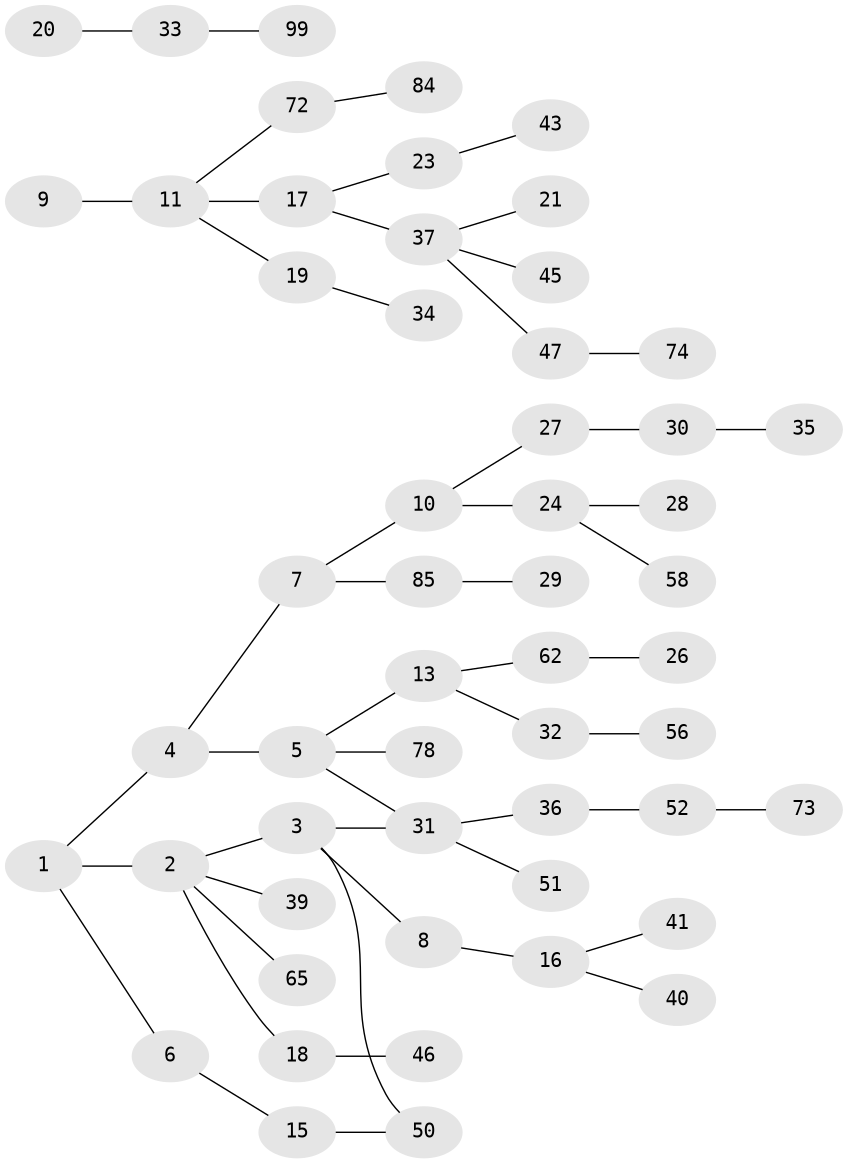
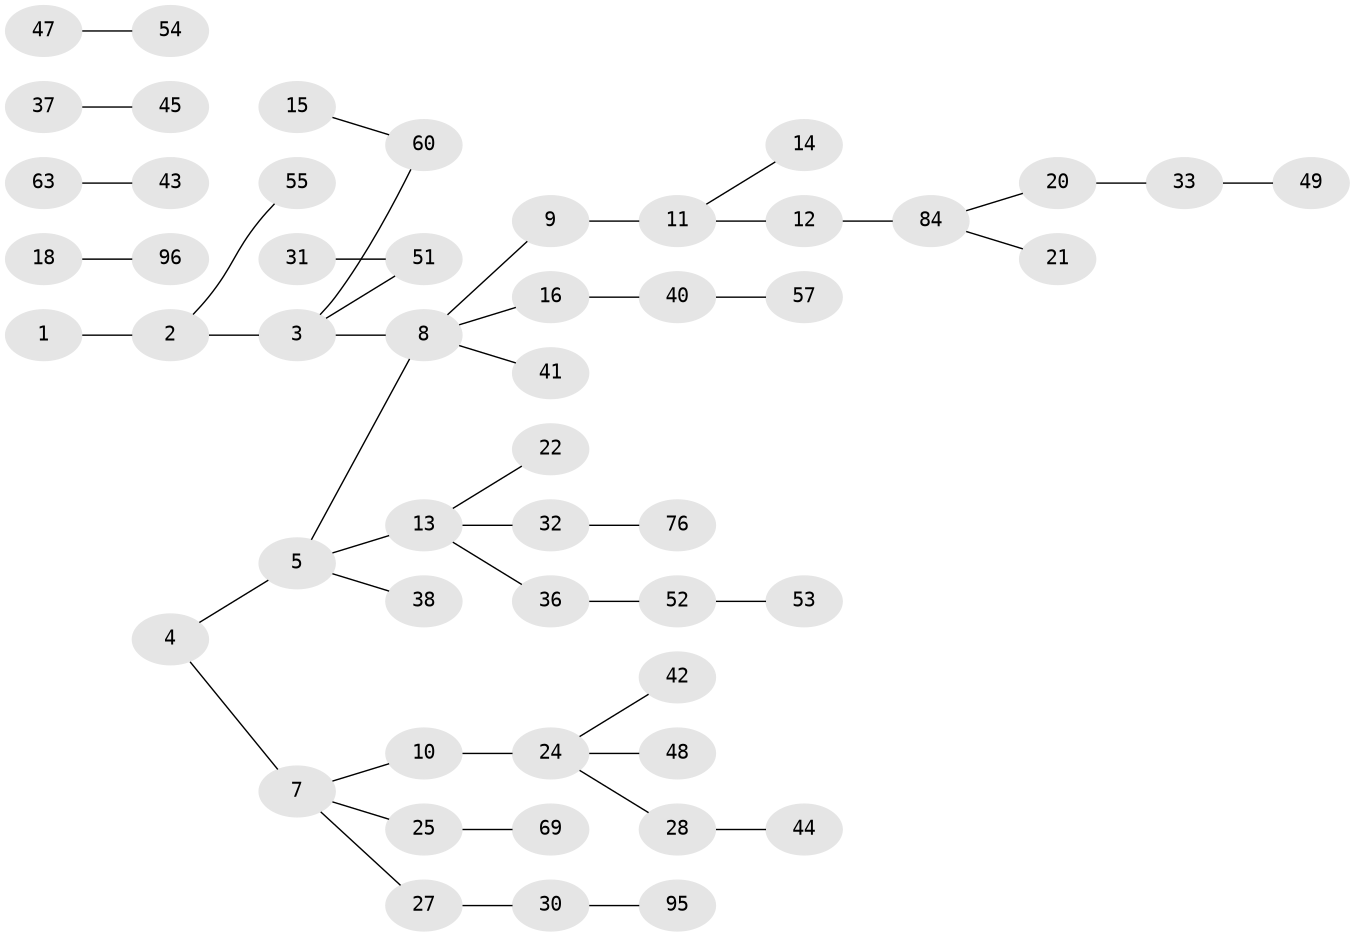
(297, 31) -> (1311, 183)
(297, 107) -> (804, 221)
(424, 163) -> (44, 183)
(297, 201) -> none
none -> (995, 202)
(488, 220) -> (995, 240)
(297, 277) -> (804, 145)
none -> (487, 278)
(487, 297) -> none
none -> (804, 297)
(424, 315) -> none
(677, 353) -> (170, 31)
(804, 430) -> (677, 906)
(487, 468) -> (361, 849)
(424, 582) -> (424, 830)
(551, 582) -> (551, 830)
(677, 582) -> (677, 753)
(551, 658) -> (551, 449)
(677, 658) -> none
none -> (677, 677)
(677, 734) -> (677, 525)
(424, 752) -> (424, 601)
(361, 790) -> (360, 449)
(107, 809) -> none
(804, 810) -> (804, 601)
(487, 819) -> (487, 563)
(361, 828) -> (361, 297)
none -> (804, 830)
(297, 904) -> none
(614, 943) -> (488, 354)
(224, 966) -> none
(297, 980) -> (297, 183)
(170, 1056) -> none
(424, 1056) -> (170, 259)
(424, 1132) -> (424, 145)
